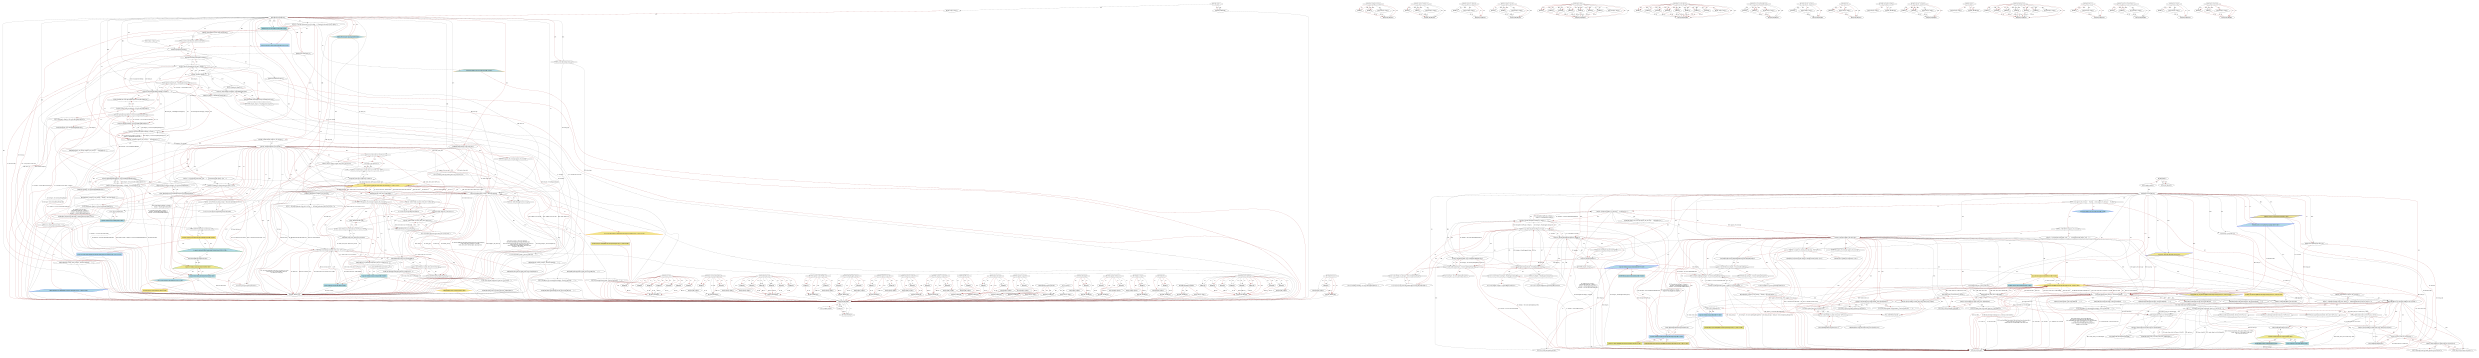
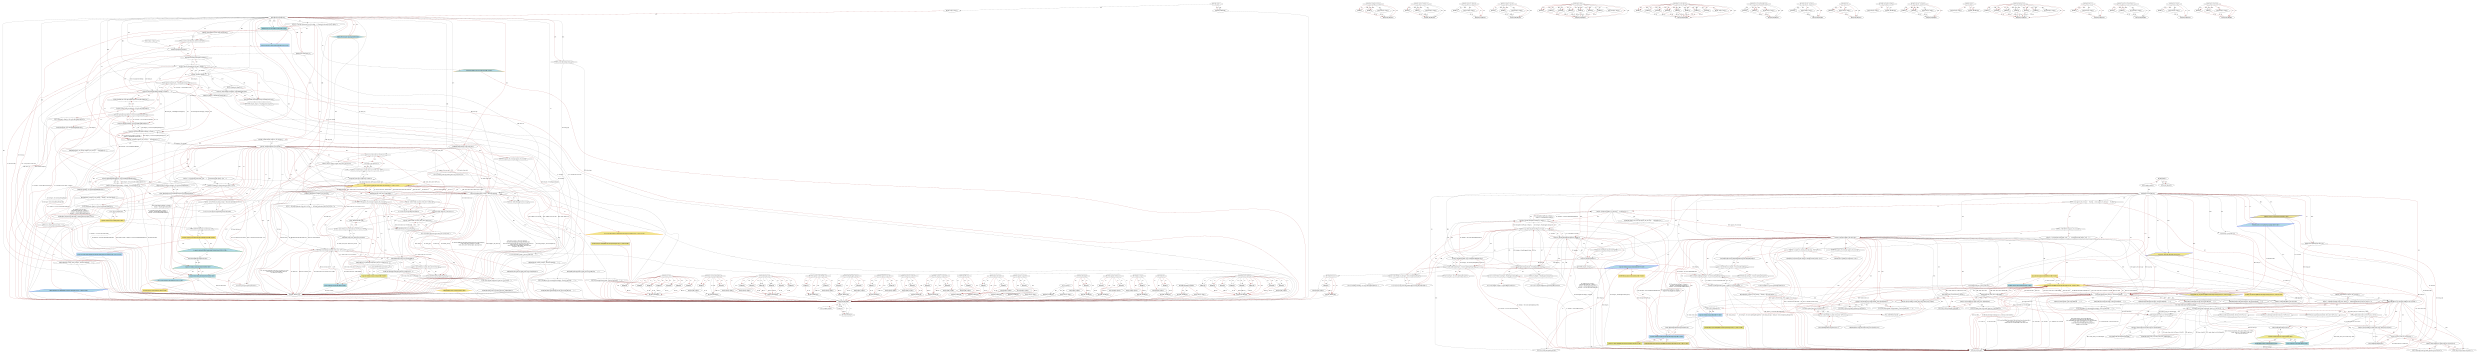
(276, 79) -> none
(2093, 211) -> none
(112, 221) -> (112, 221)
(198, 267) -> (198, 267)
(1840, 268) -> (1473, 269)
(374, 276) -> (374, 276)
(1632, 276) -> (1632, 276)
(1046, 285) -> none
